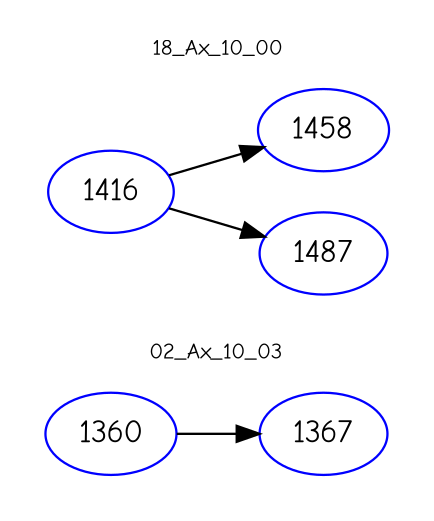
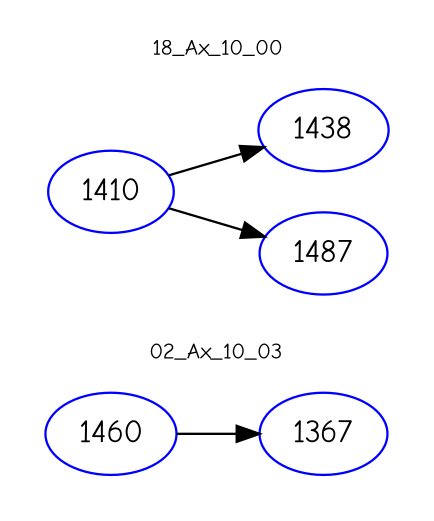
(324, 130) -> (324, 130)
(111, 192) -> (111, 192)
(111, 434) -> (111, 434)
